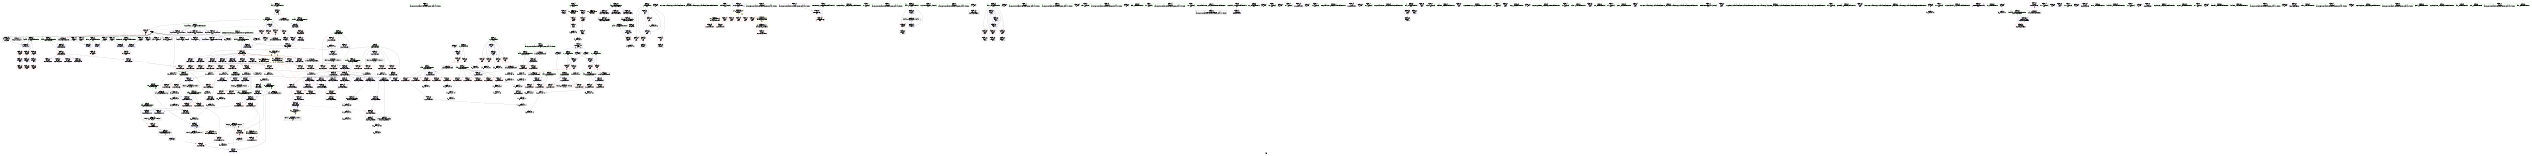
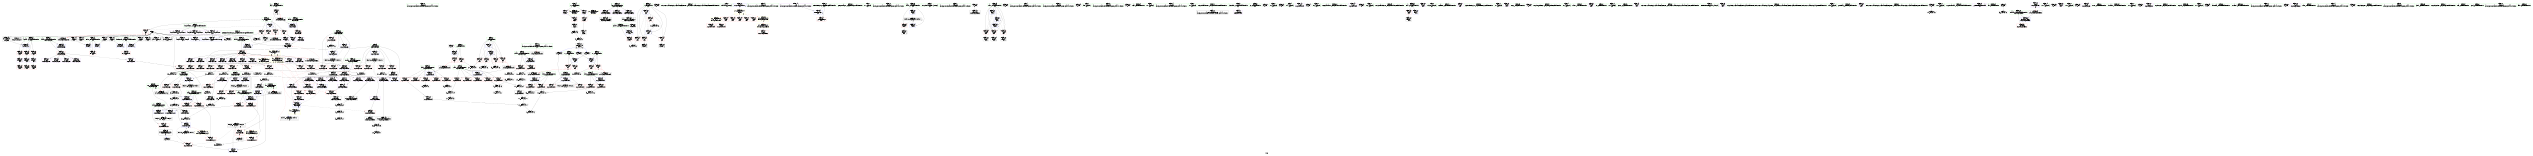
(258, 87) -> (259, 87)
